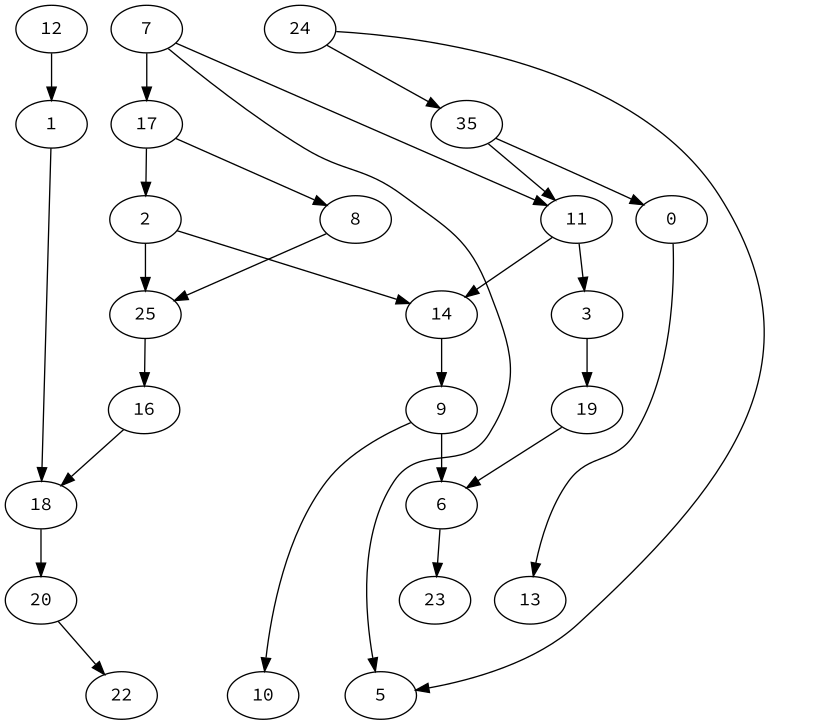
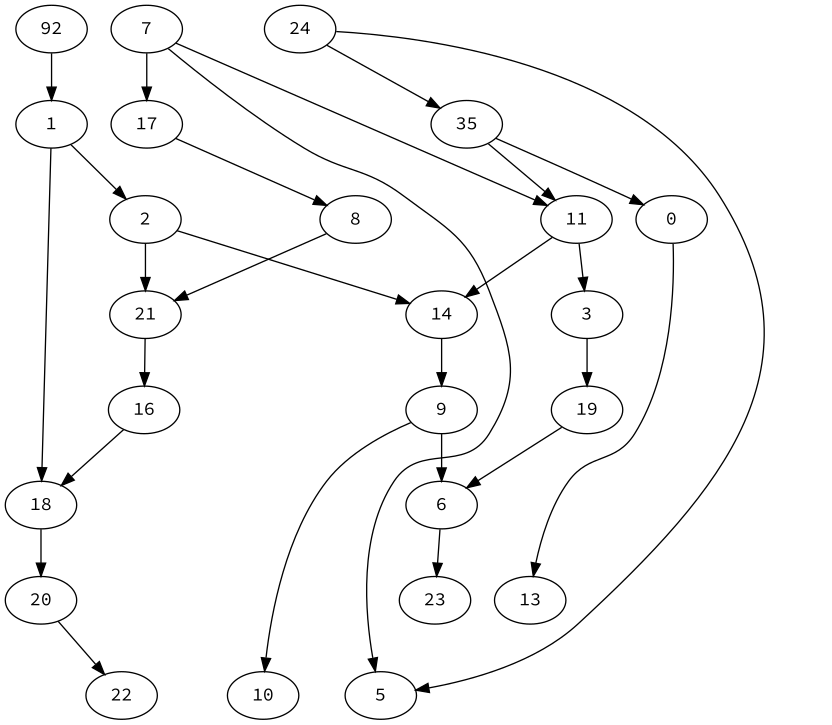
(52, 29) -> (52, 29)
(146, 165) -> (94, 167)
(145, 315) -> (145, 315)
